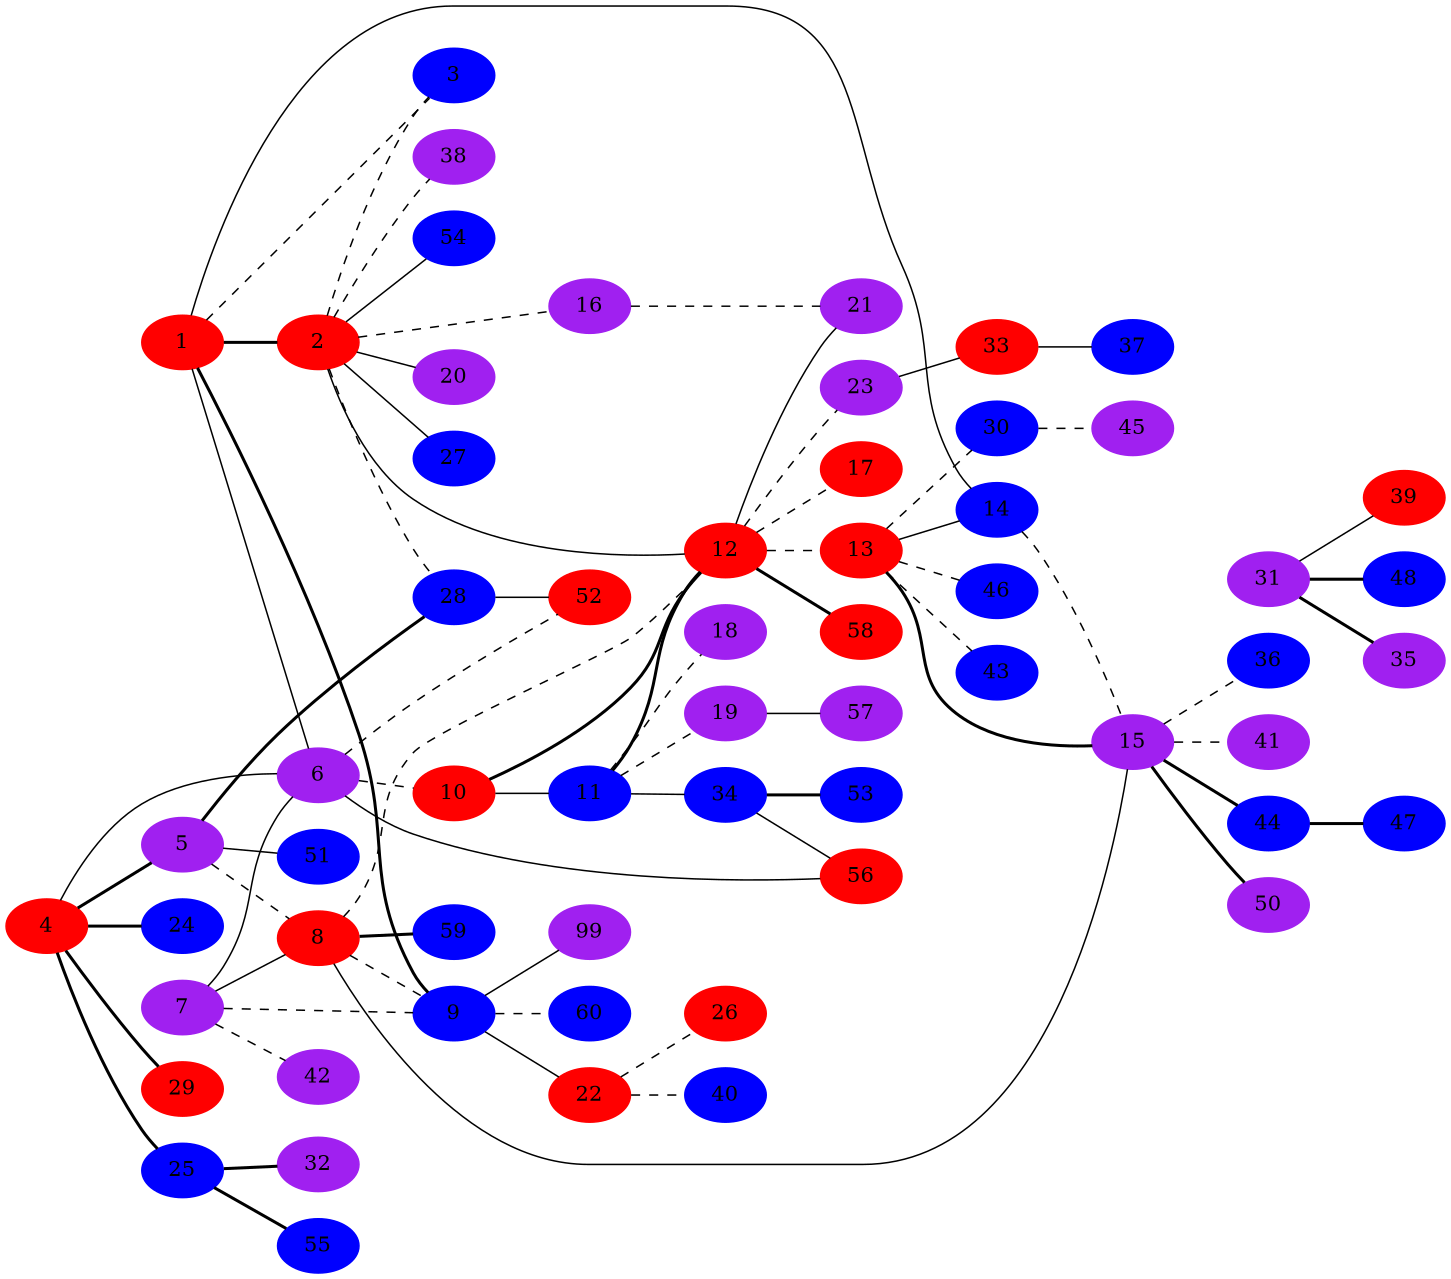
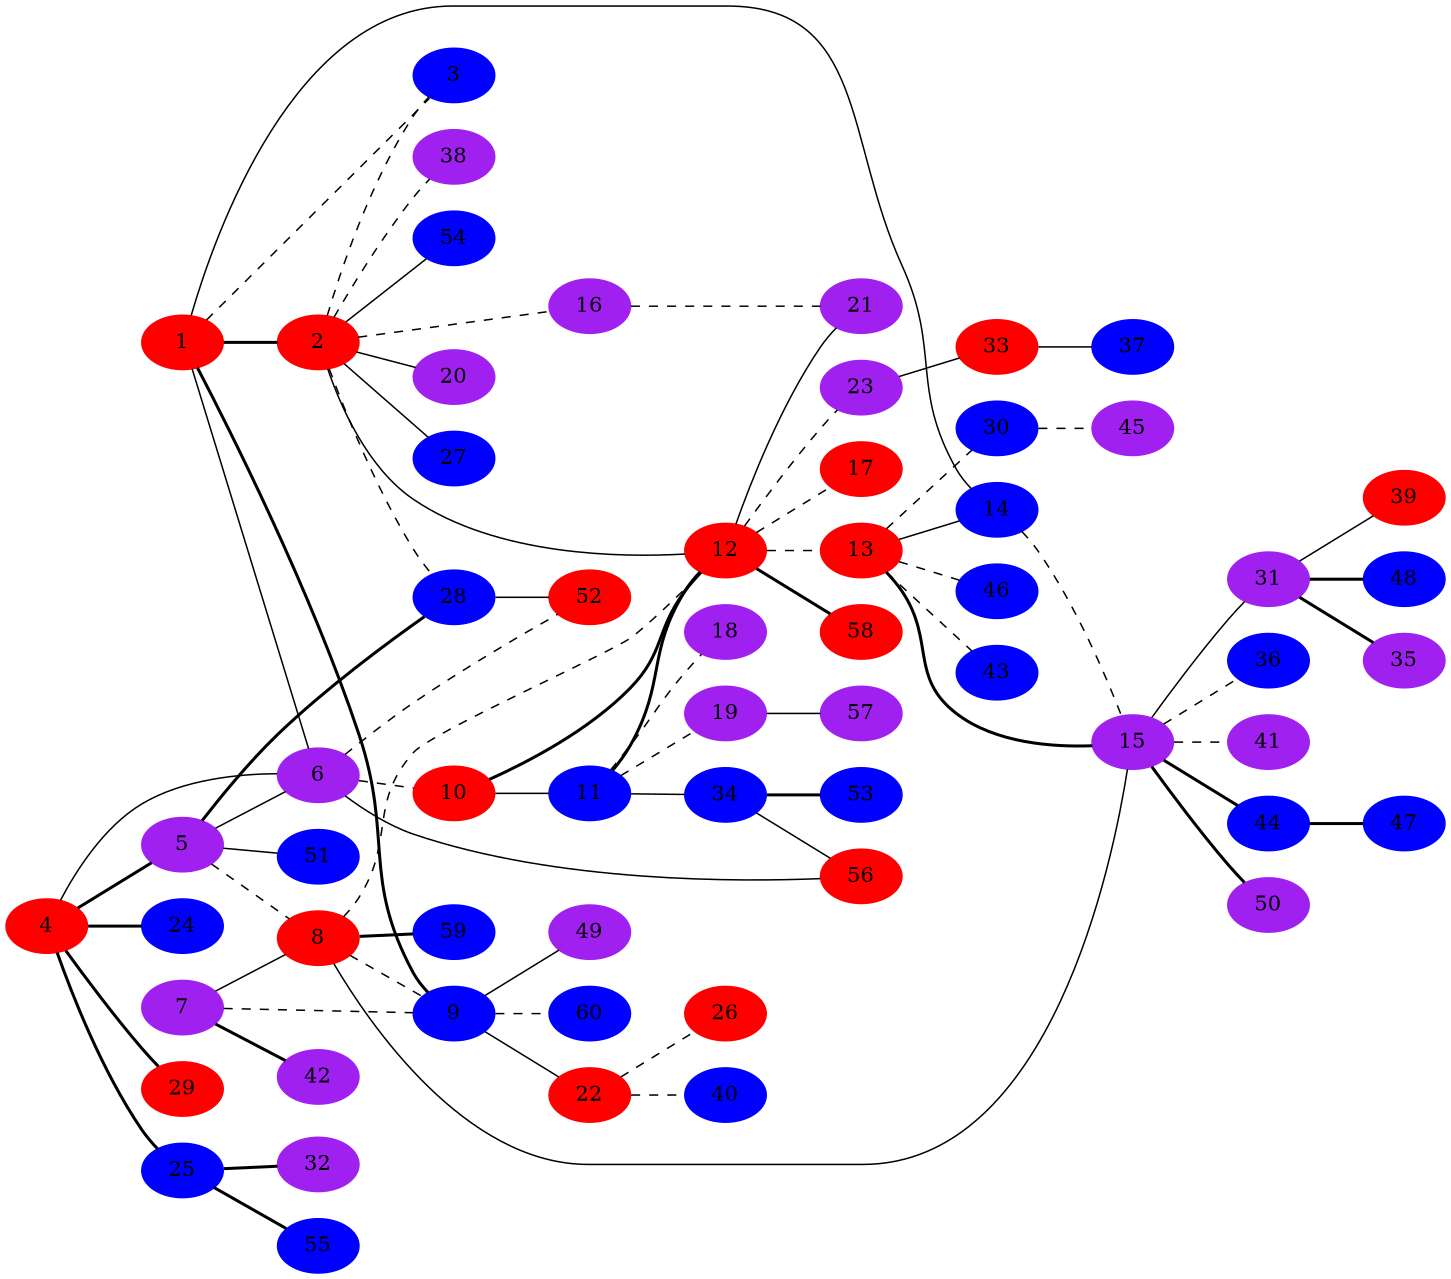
none -> (1196, 658)
(248, 902) -> (250, 810)
(590, 932) -> (590, 932)
(250, 1042) -> (250, 1042)
